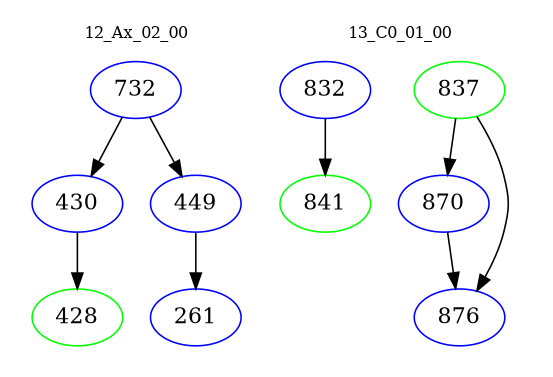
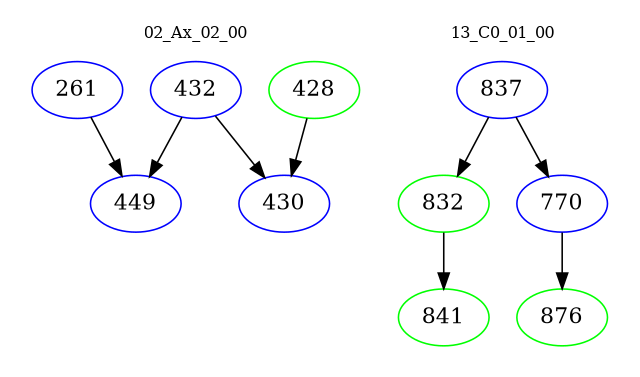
(137, 34) -> (196, 34)
(136, 90) -> (196, 90)
(325, 90) -> (444, 204)
(460, 90) -> (502, 90)
(508, 196) -> (477, 139)
(444, 204) -> (562, 204)
(77, 253) -> (301, 139)
(196, 253) -> (103, 139)
(460, 317) -> (562, 317)
